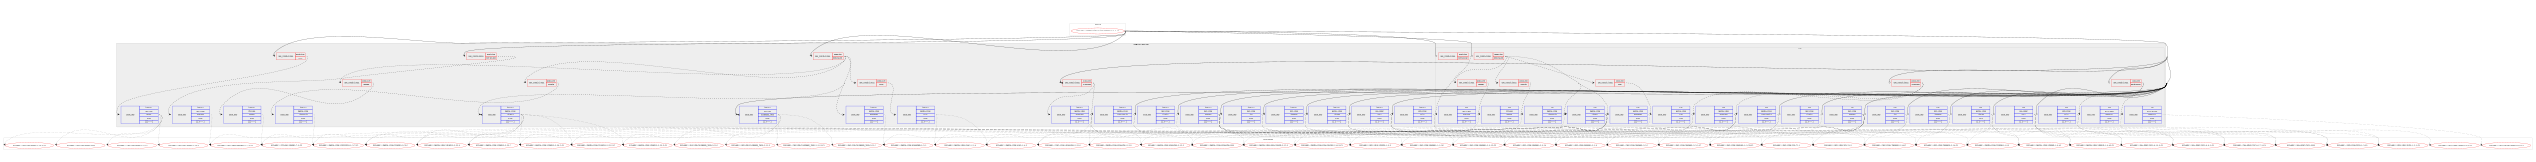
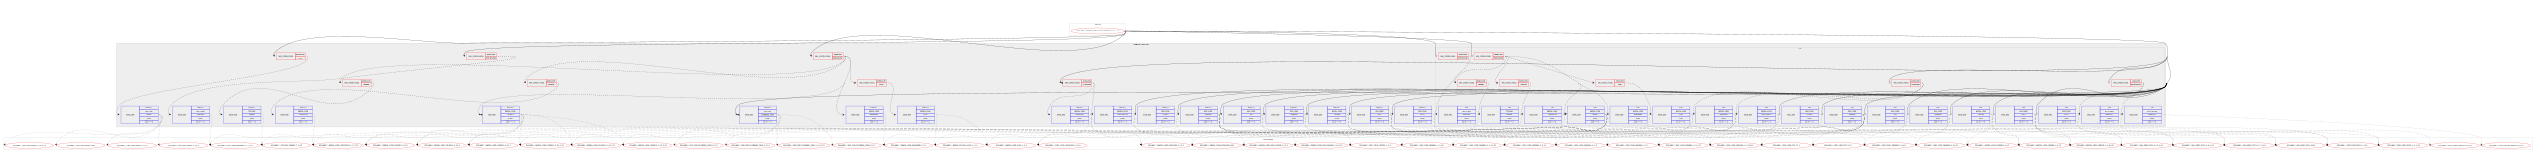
(960, 145) -> (960, 145)
(1114, 145) -> none
